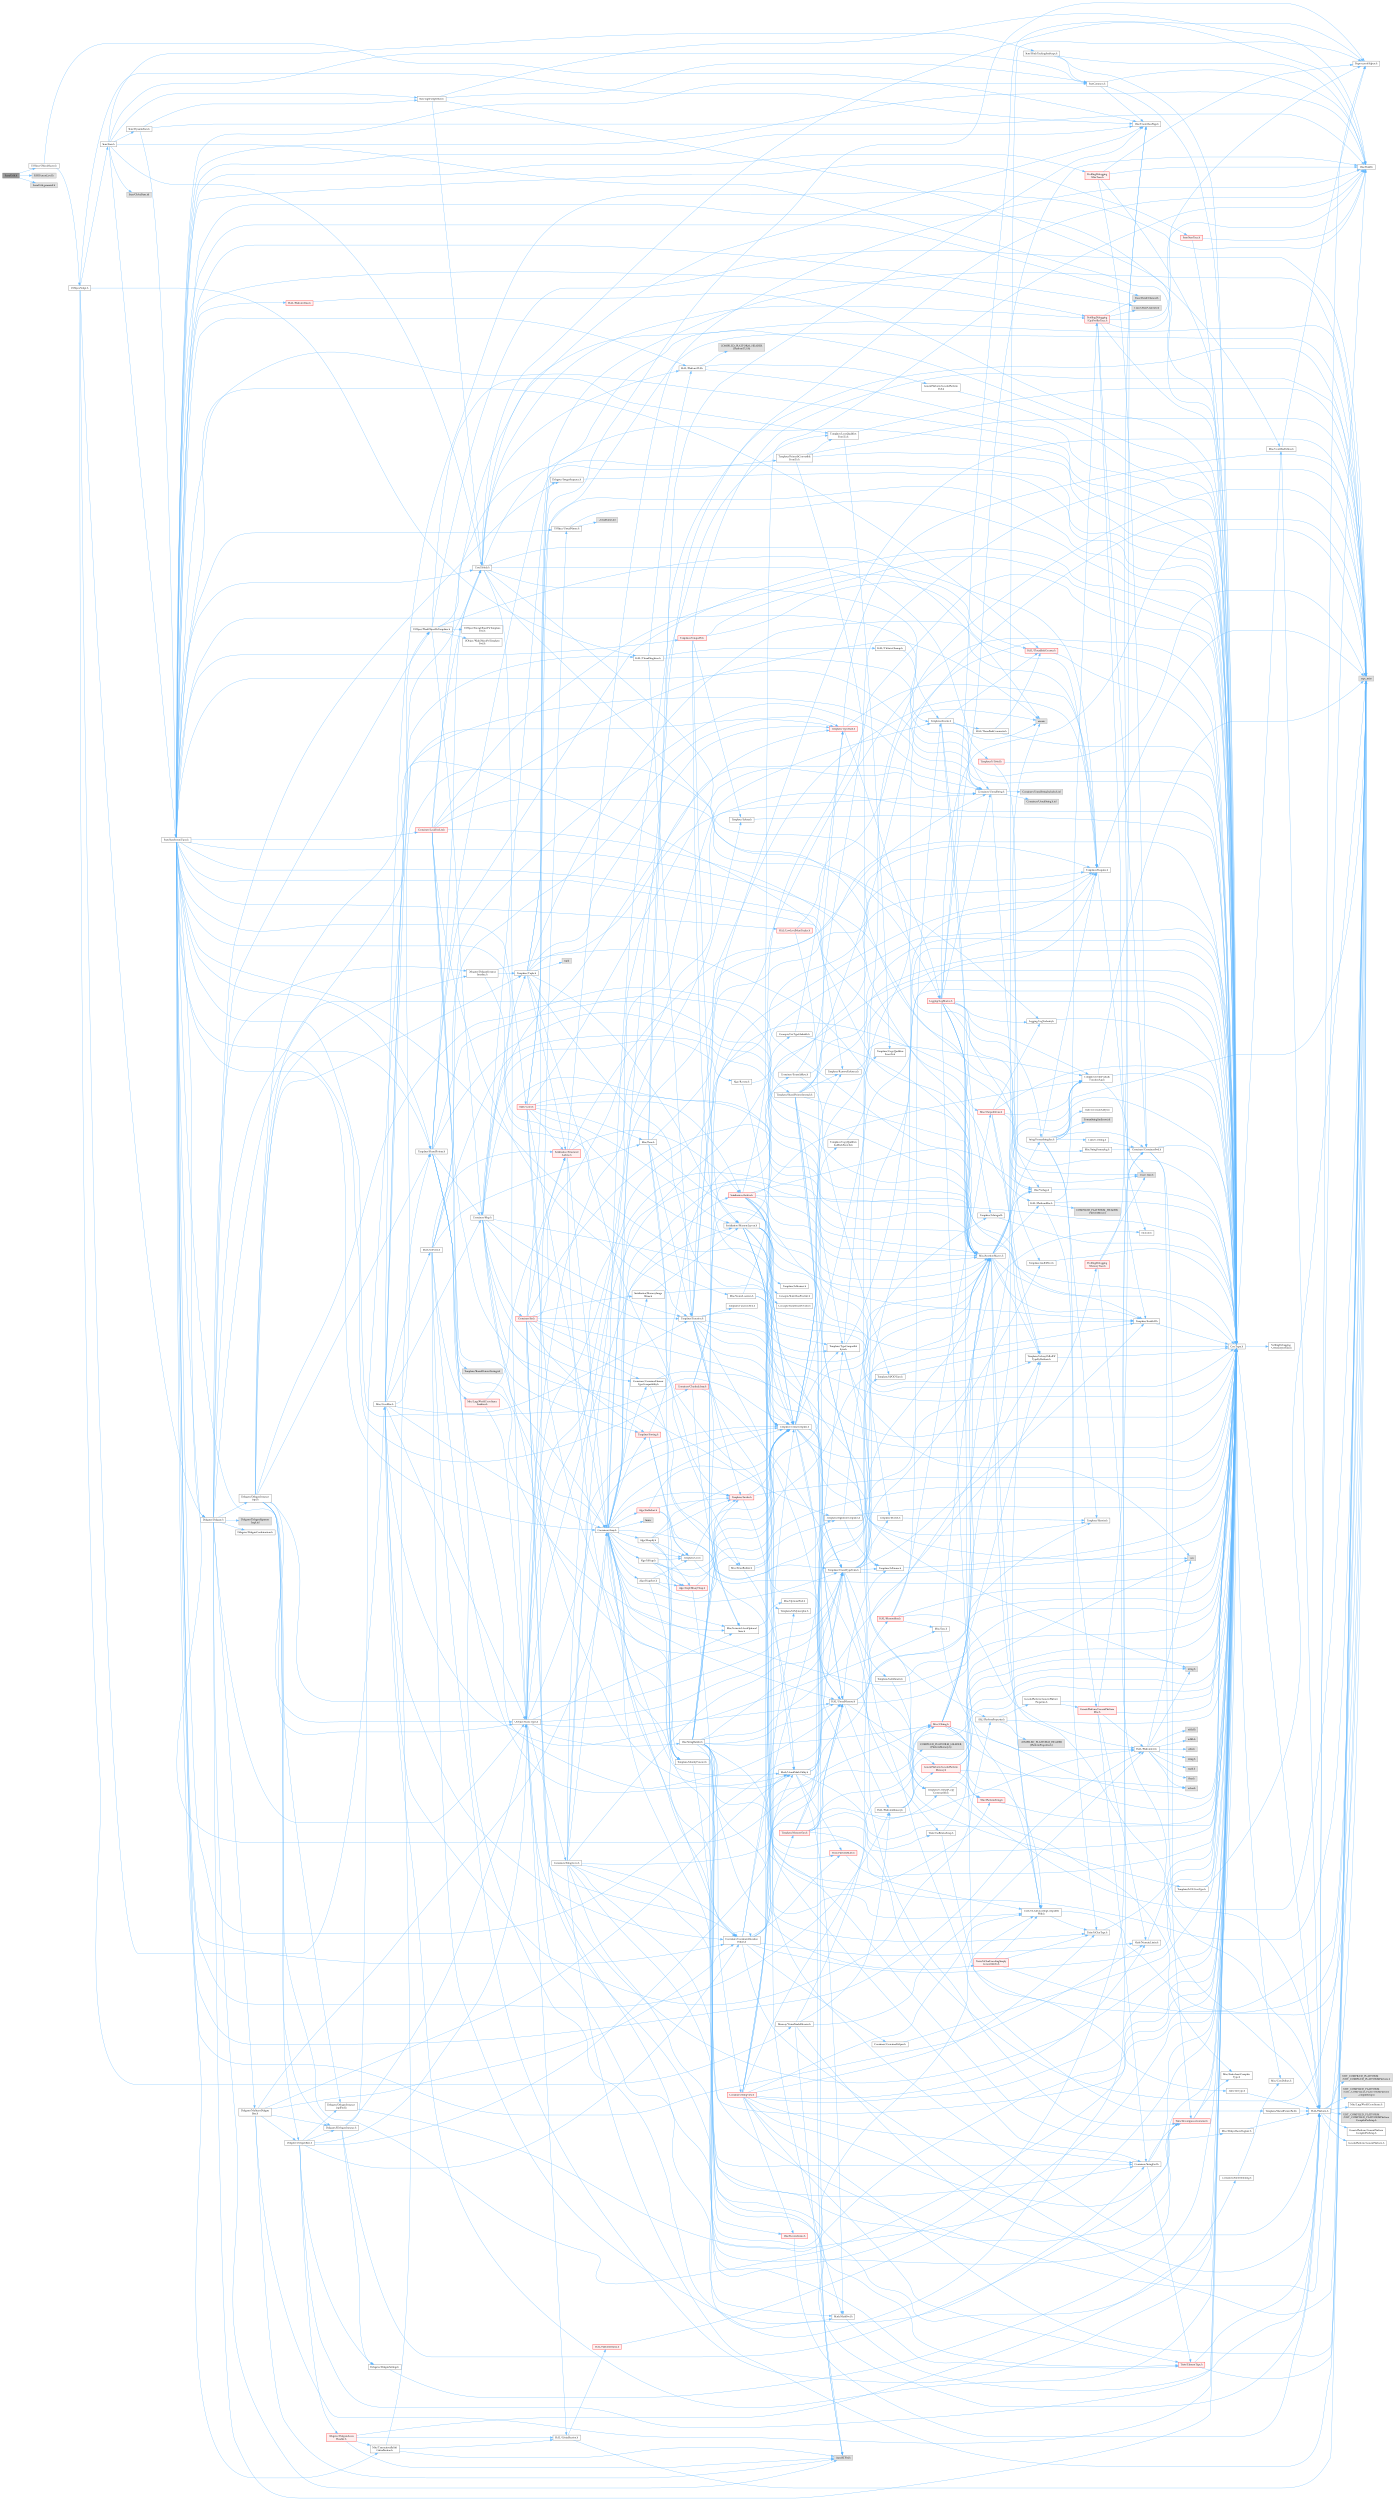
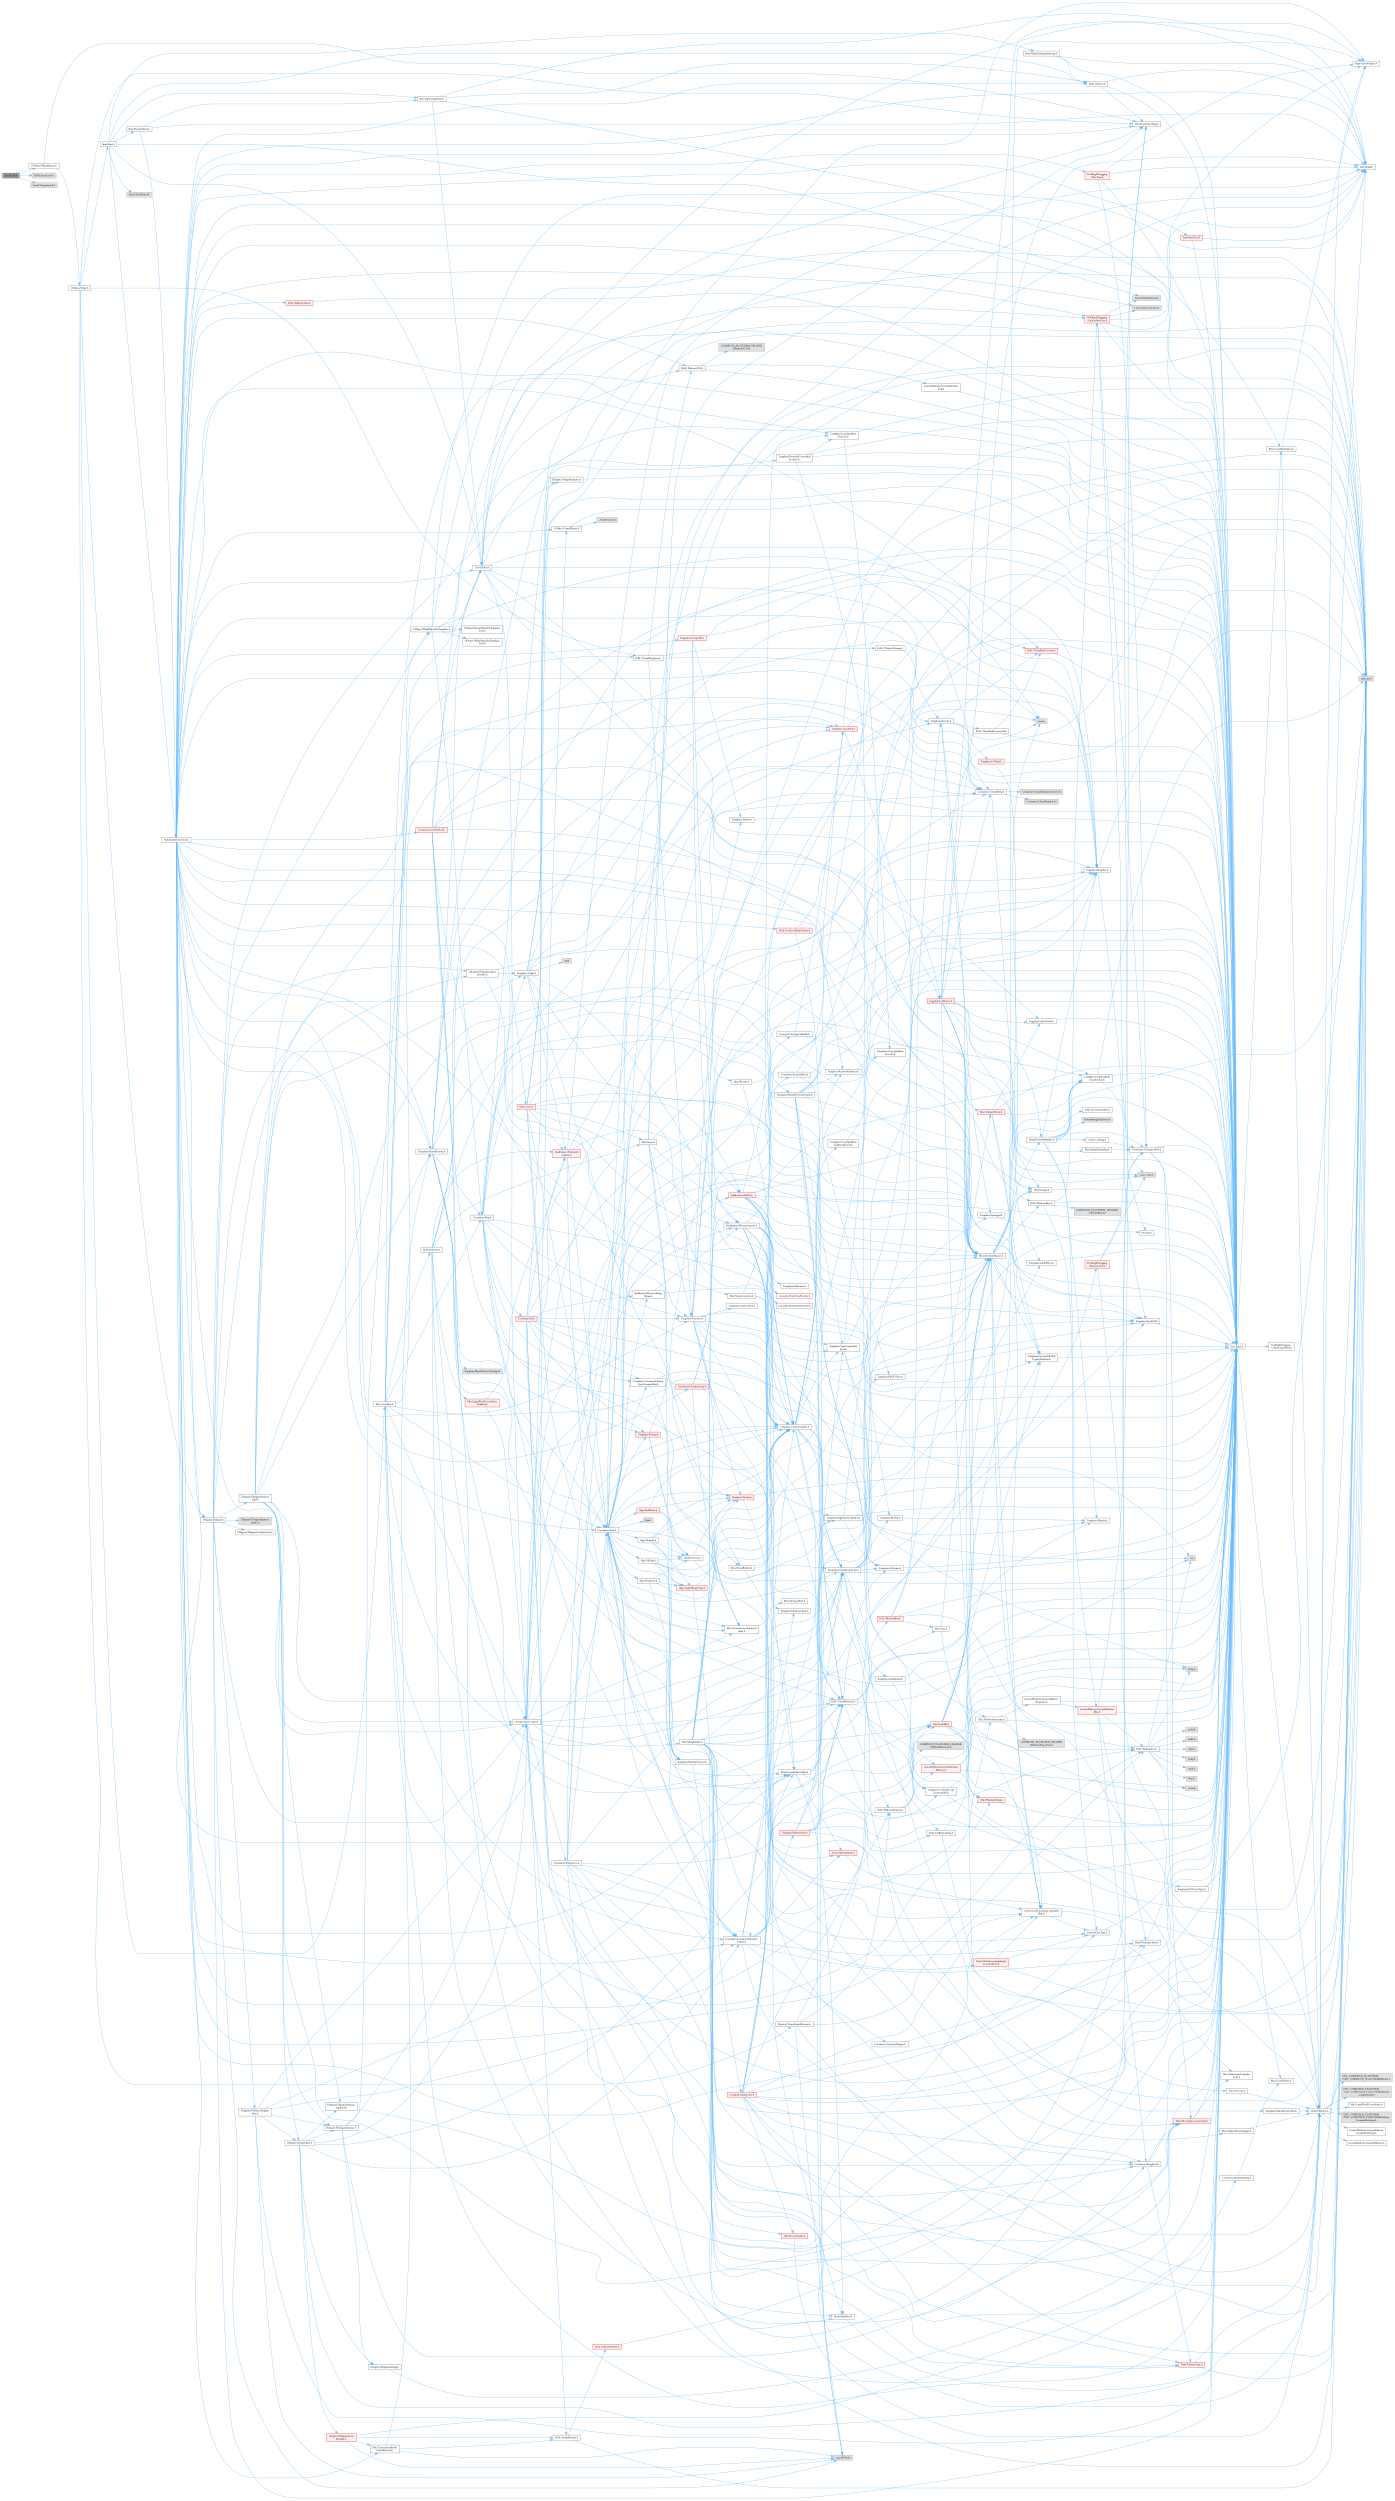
(795, 1296) -> (795, 1296)
(941, 1724) -> (941, 1724)
